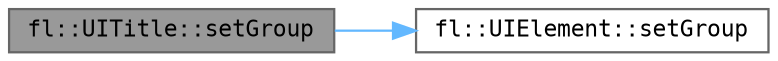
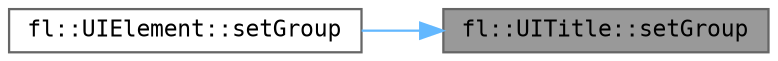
(364, 31) -> (391, 31)
